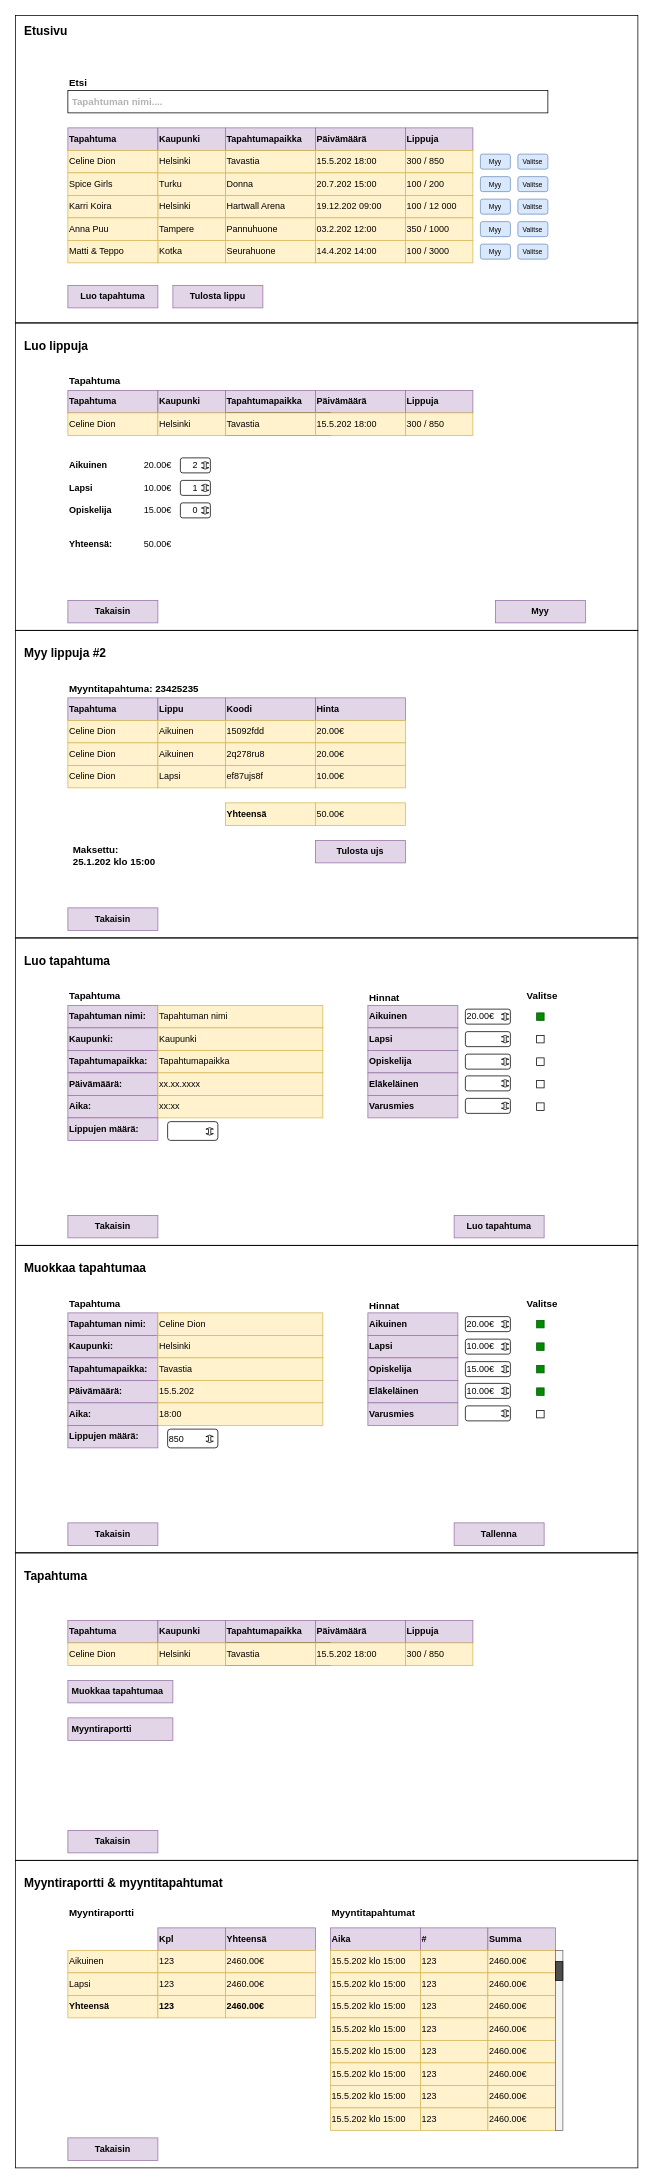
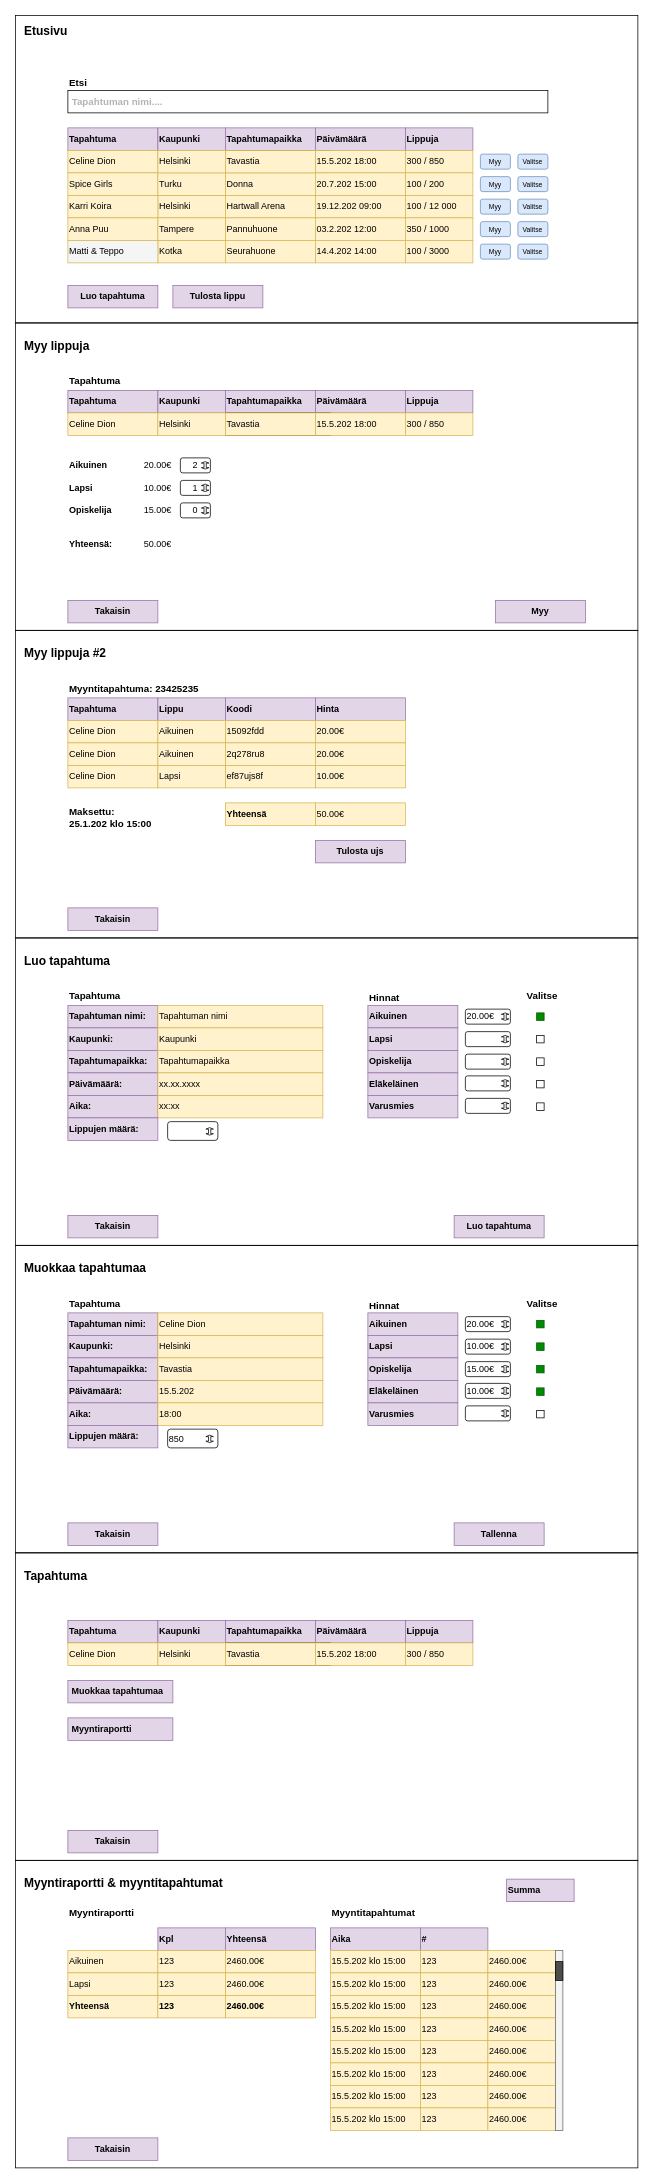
(113, 252) -> (113, 252)
(49, 345) -> (49, 345)
(128, 855) -> (124, 818)
(522, 1939) -> (540, 1890)
